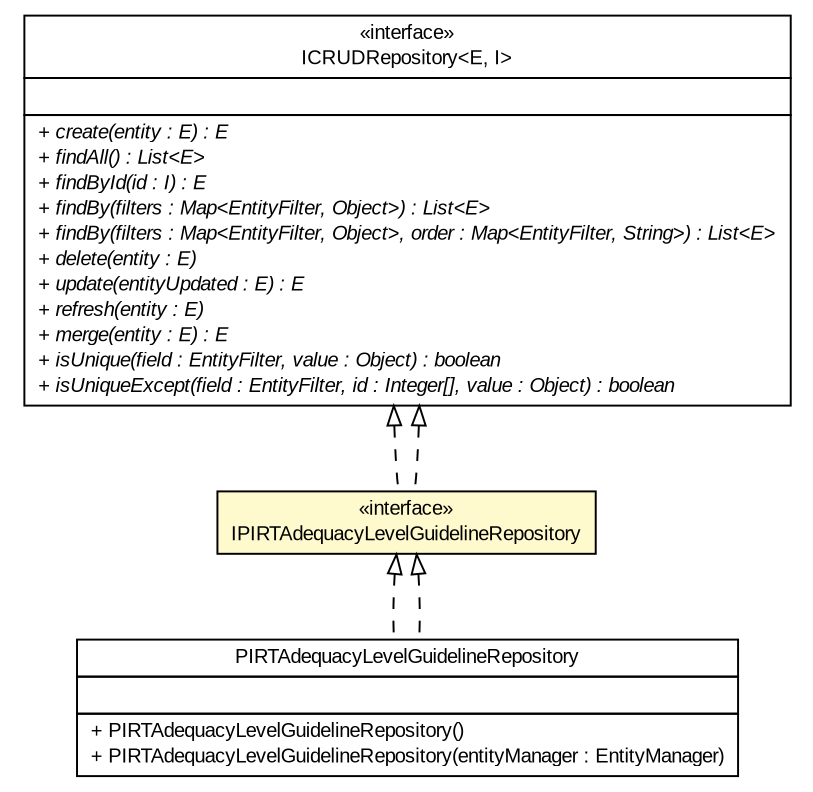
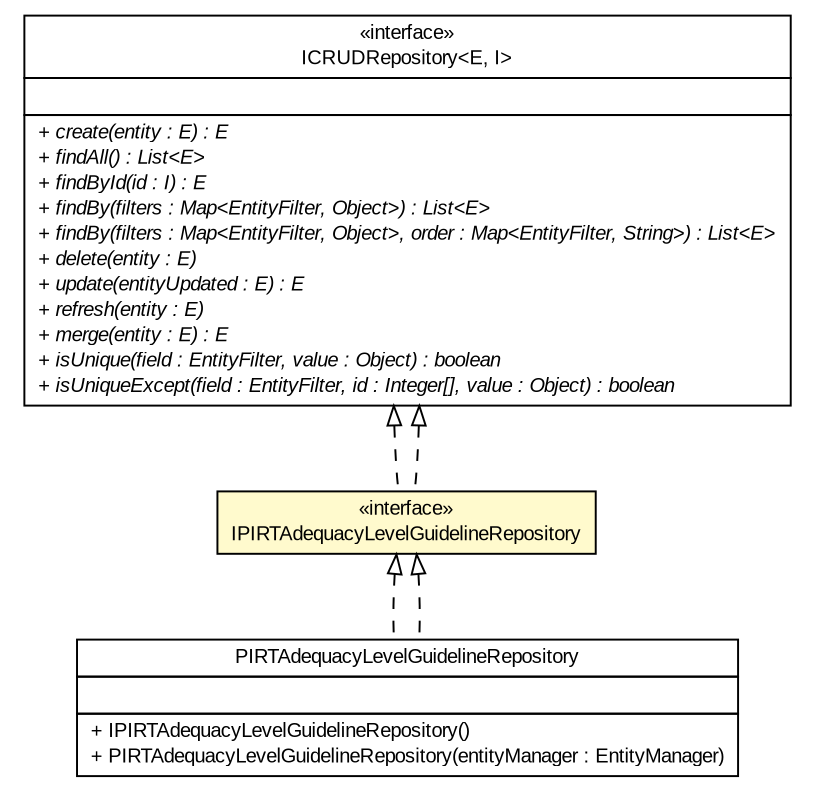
(278, 731) -> (281, 731)
